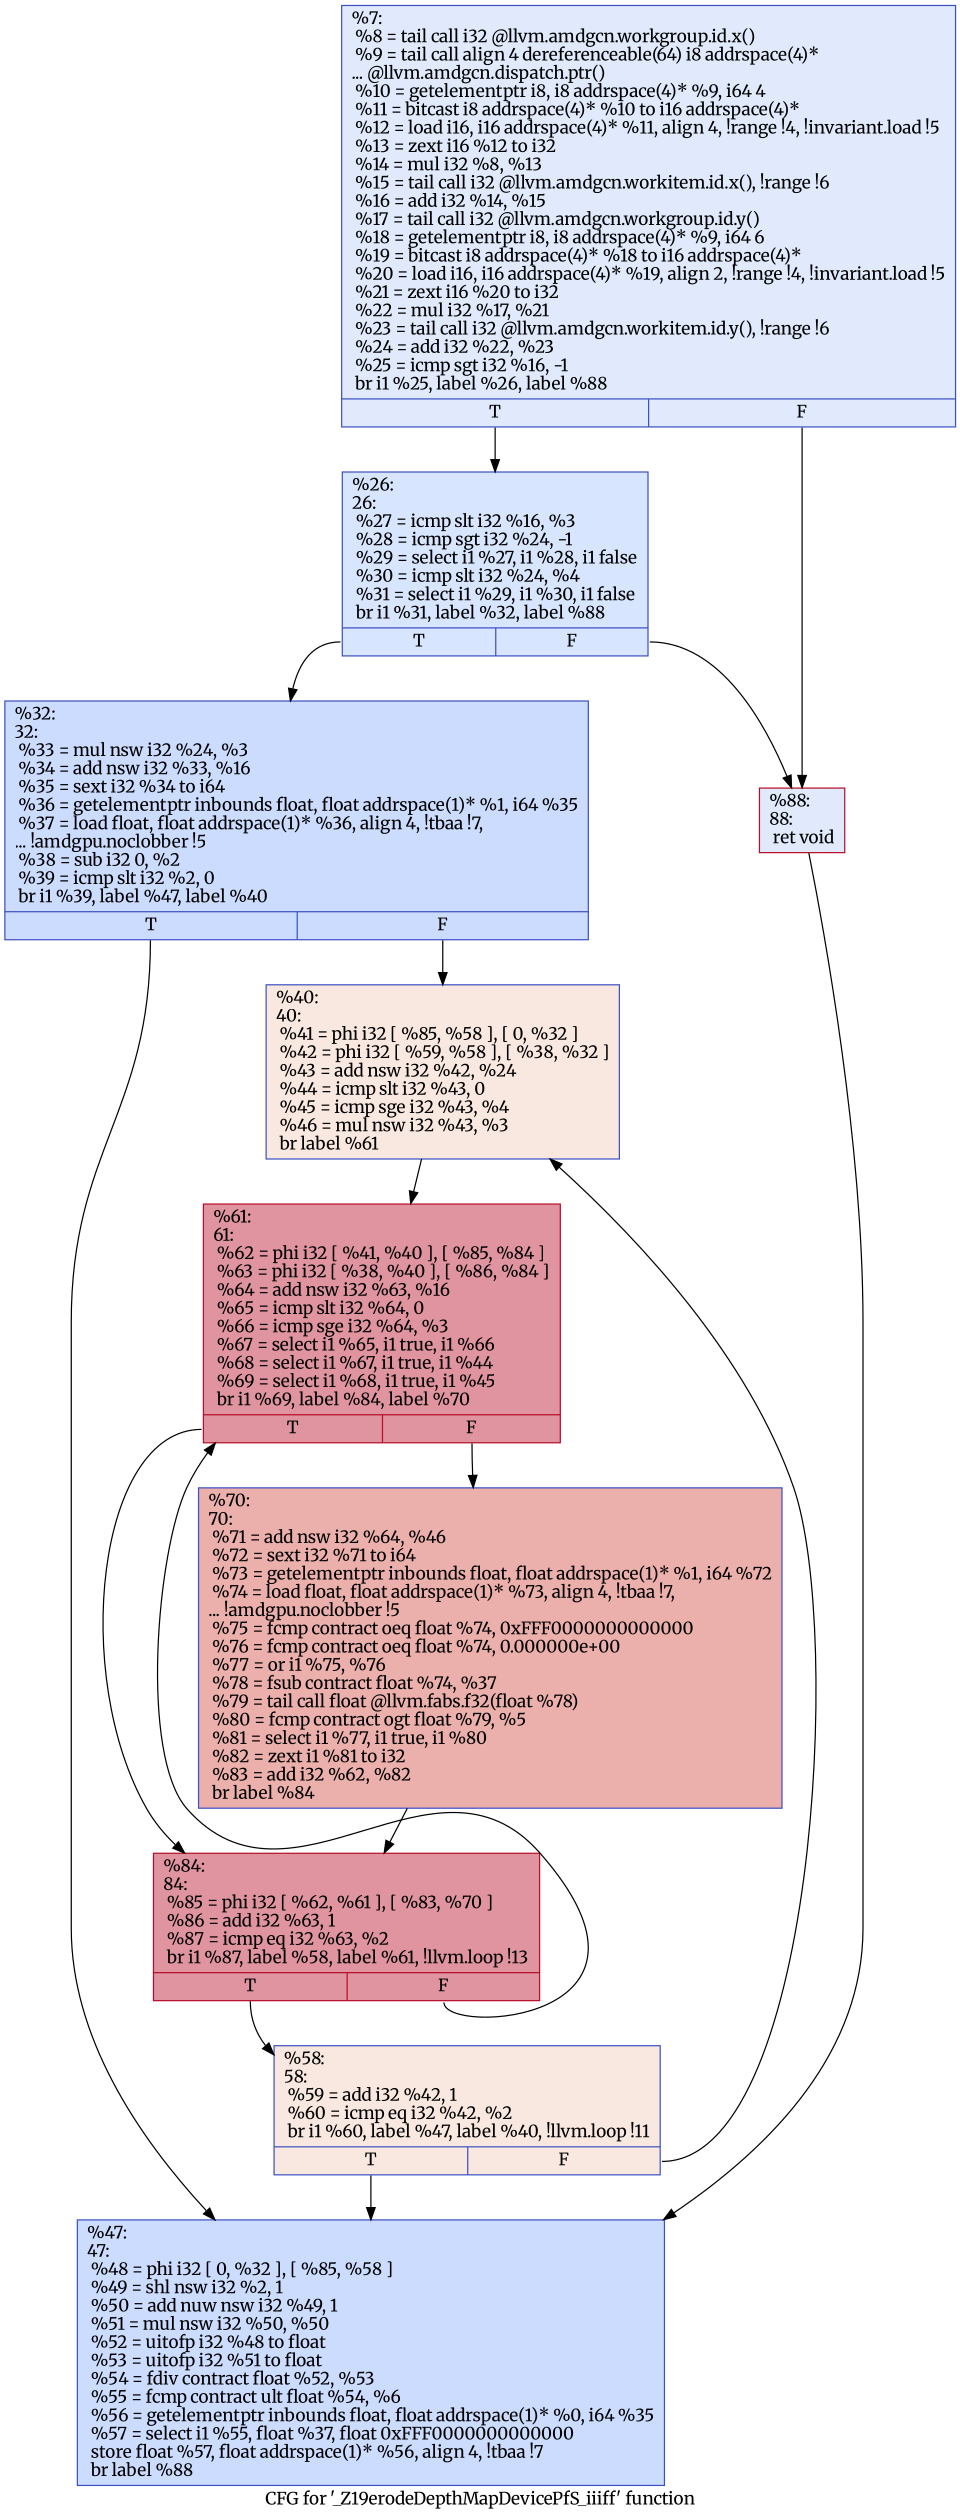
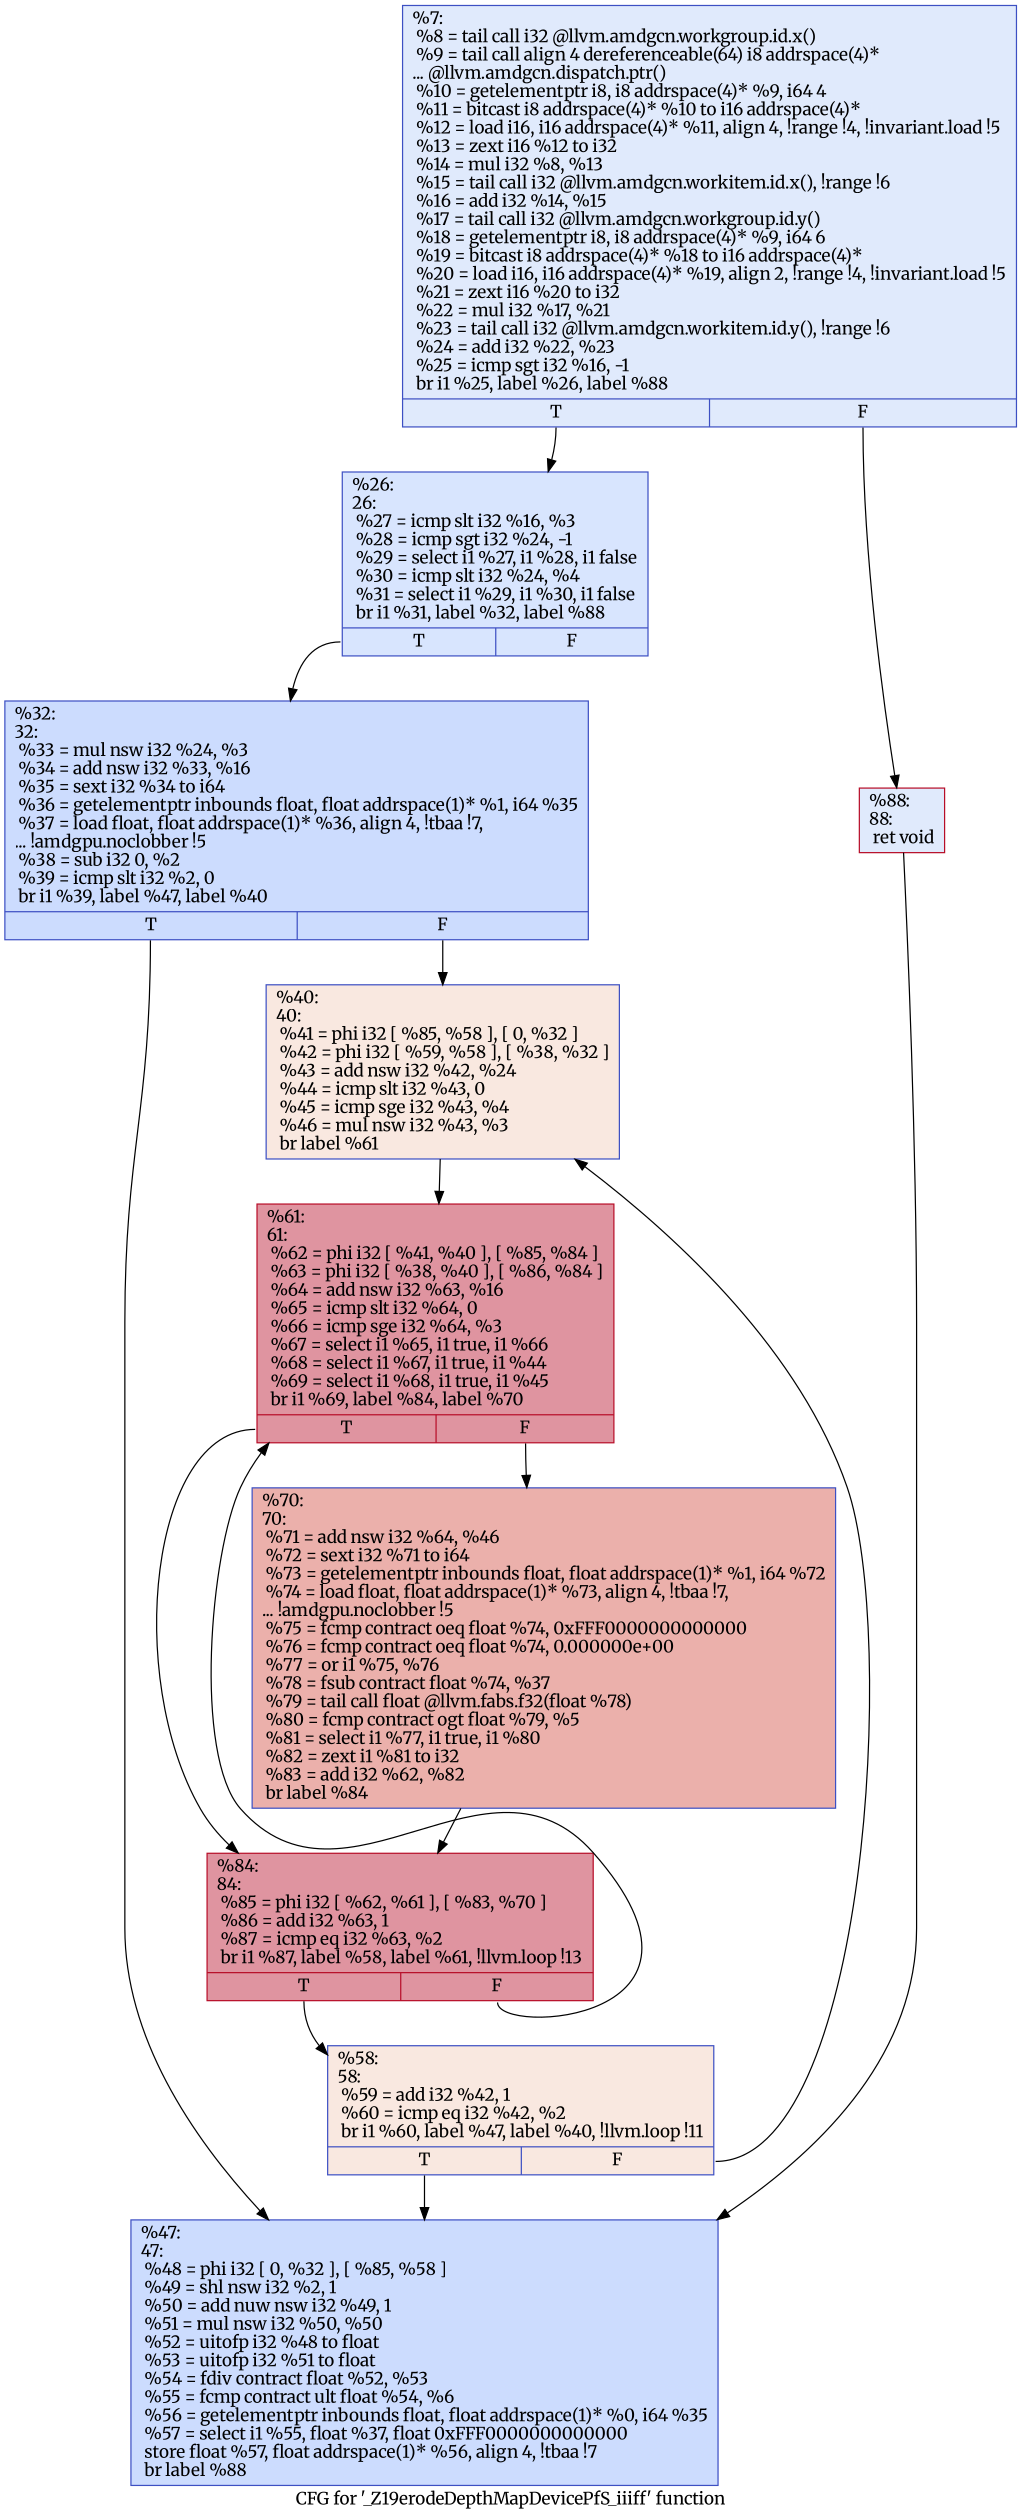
(736, 689) -> none
